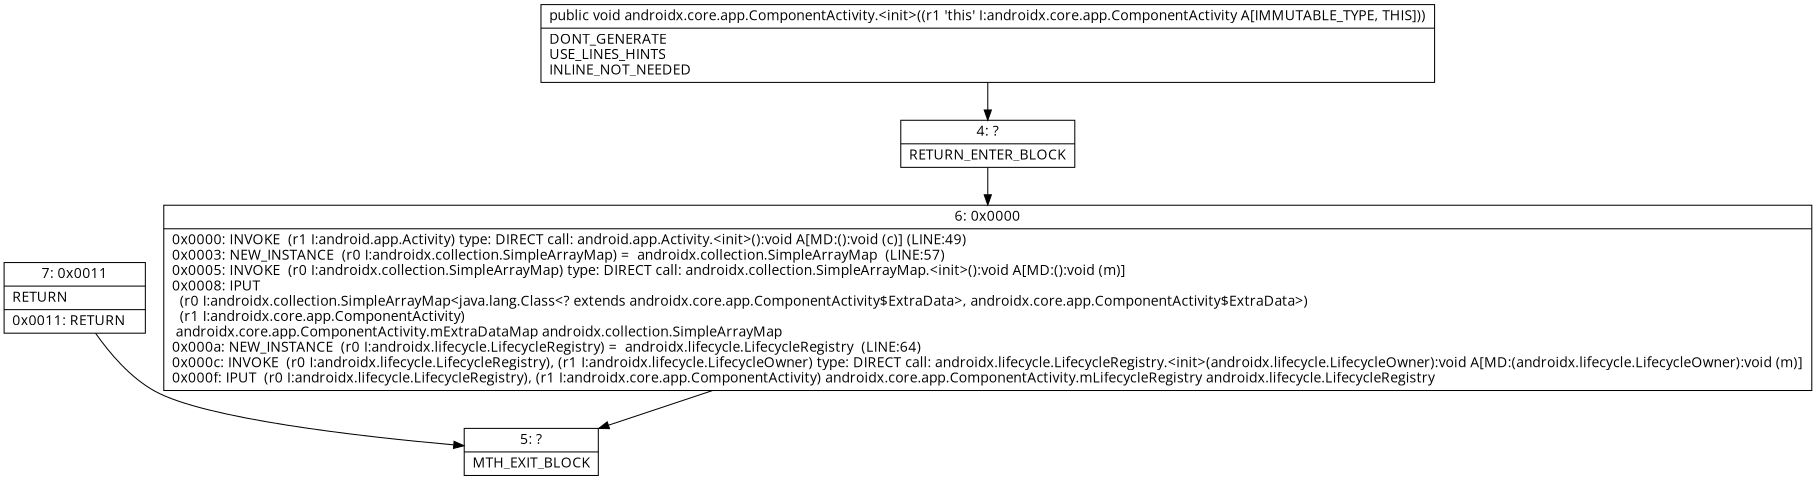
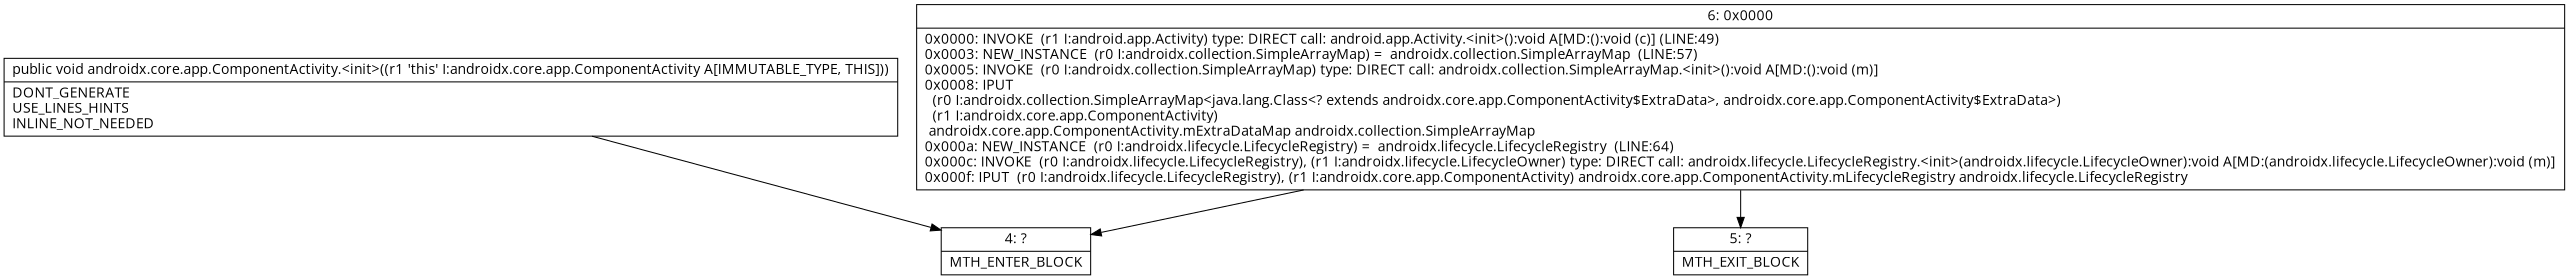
(988, 155) -> (1016, 263)
(988, 181) -> (1202, 211)
(75, 298) -> none
